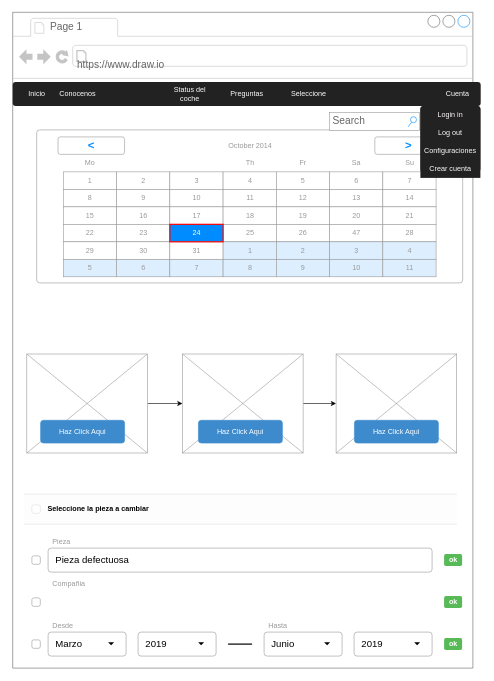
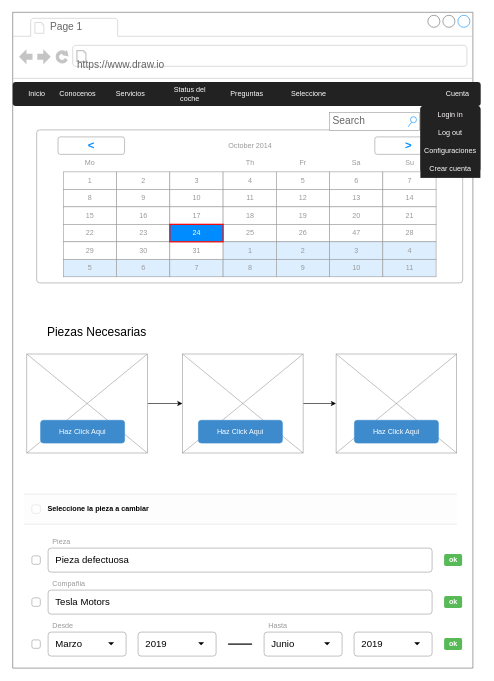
none -> (124, 94)
none -> (115, 332)
none -> (240, 602)
